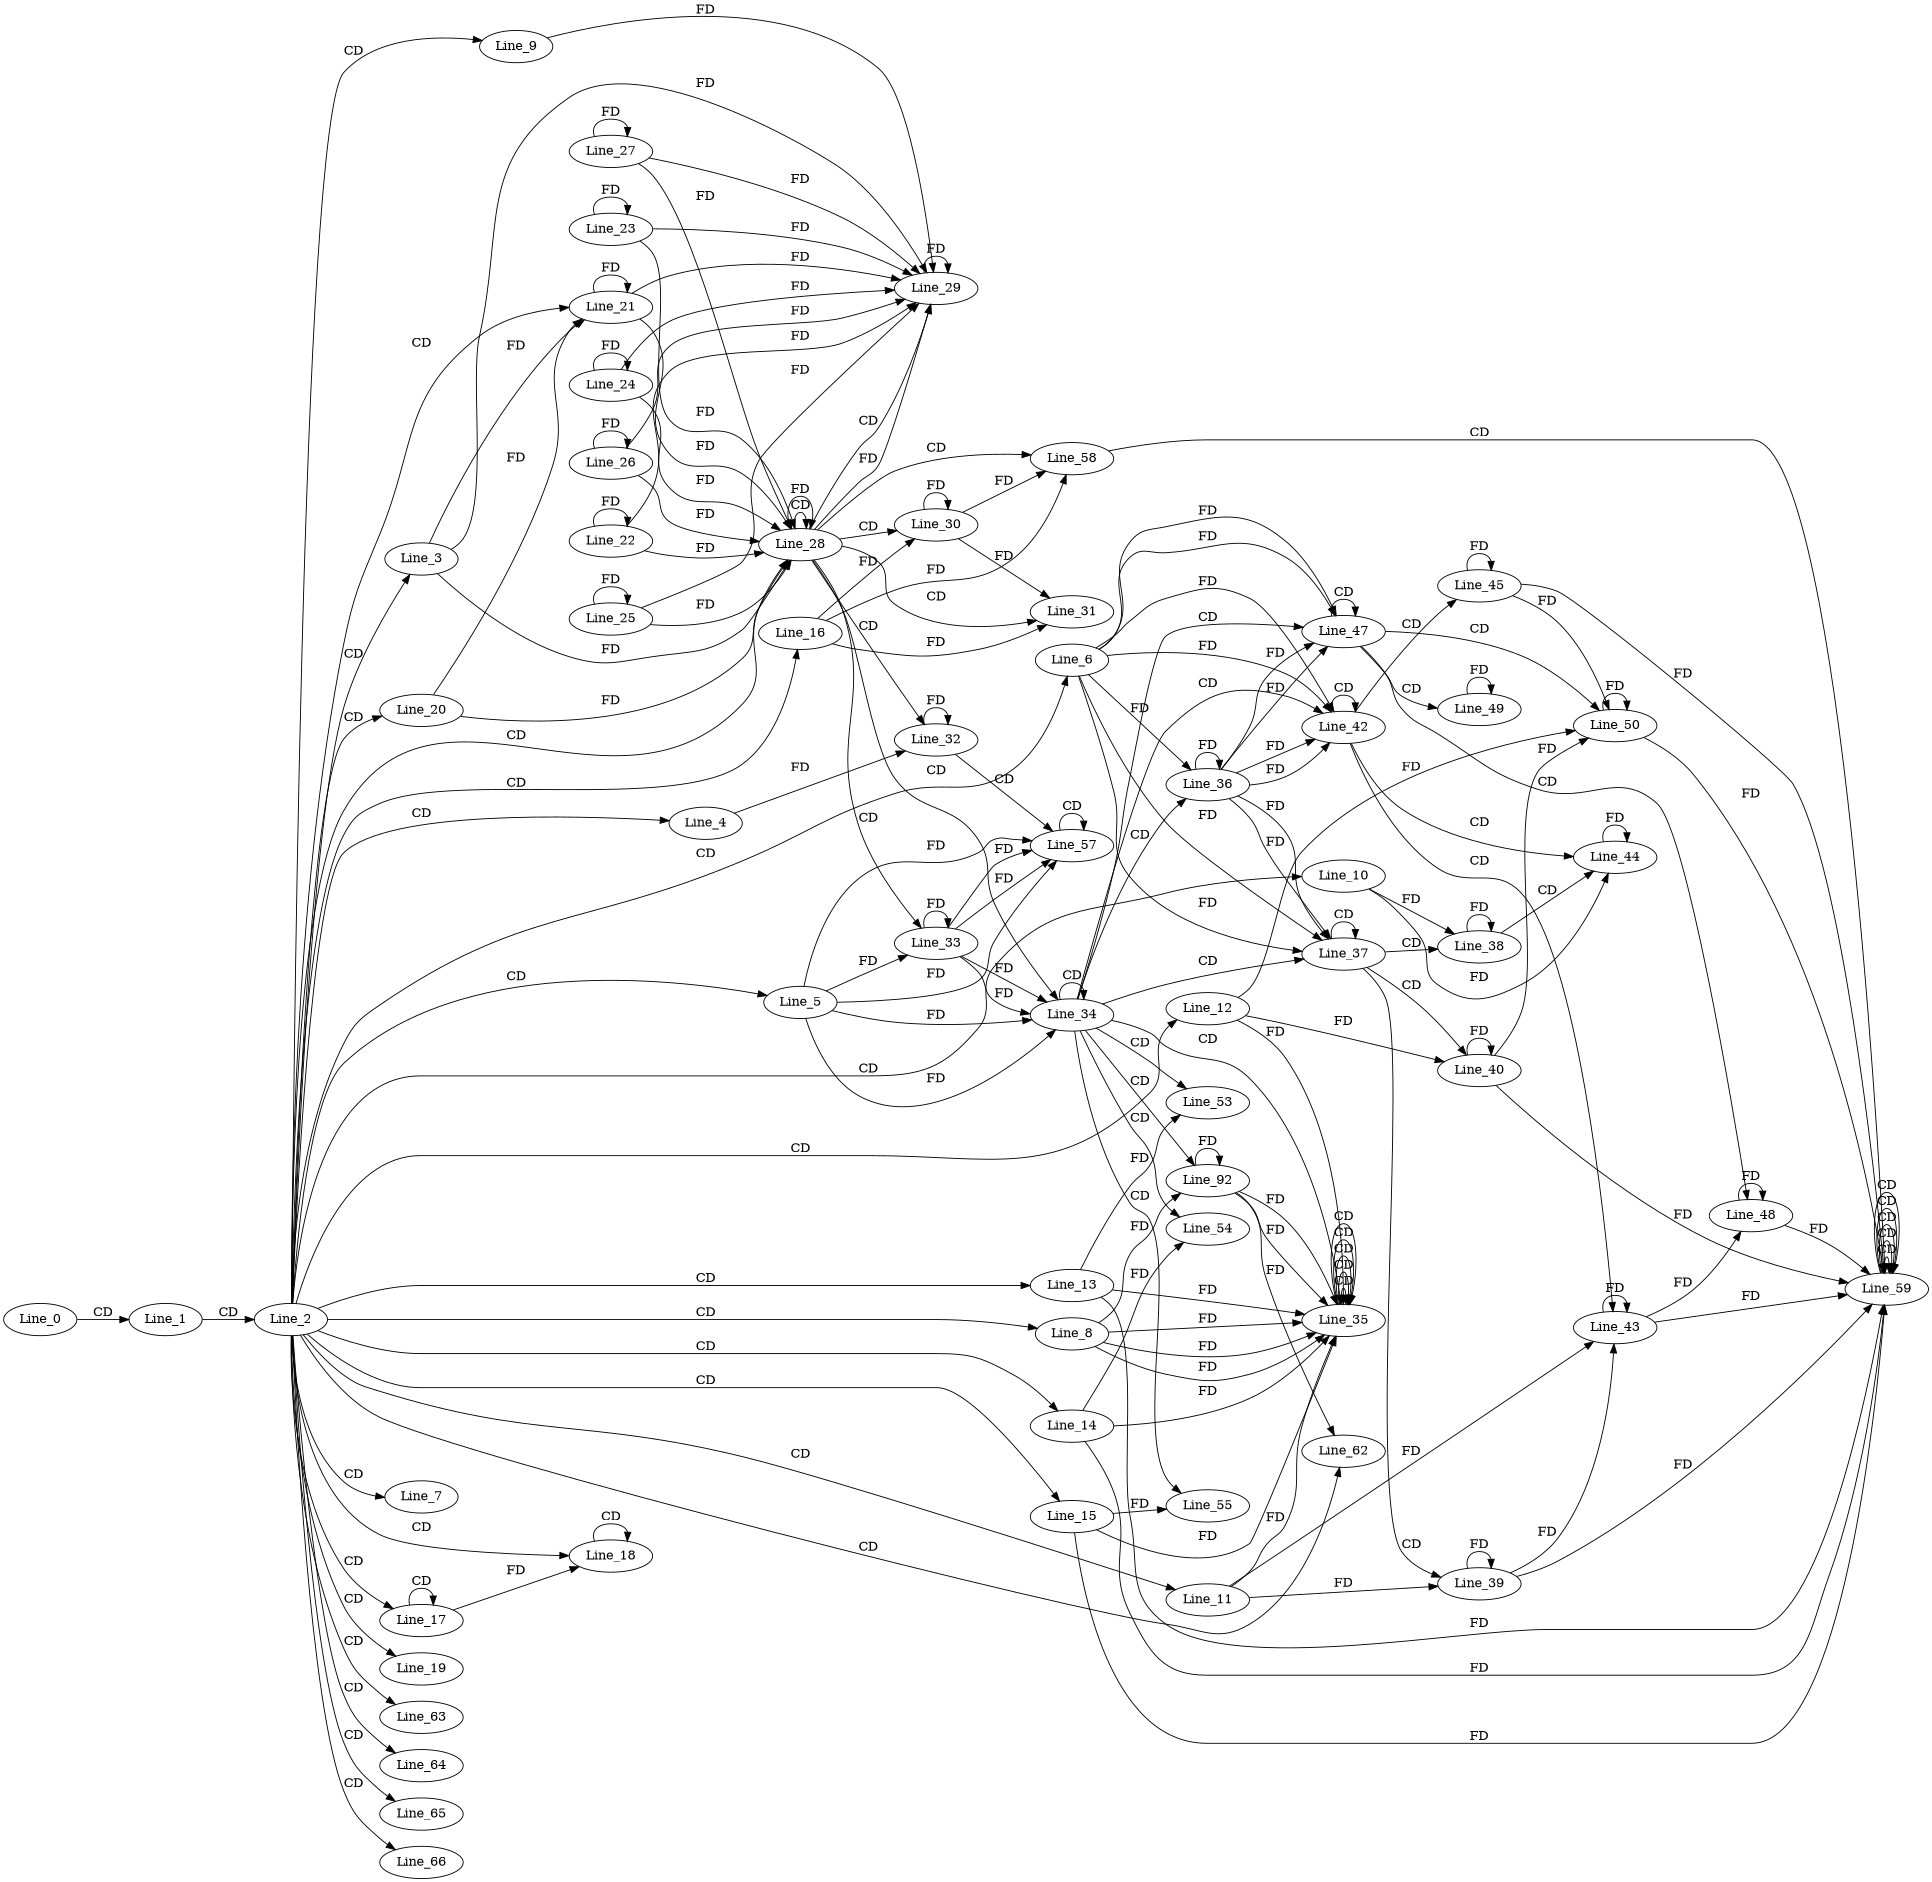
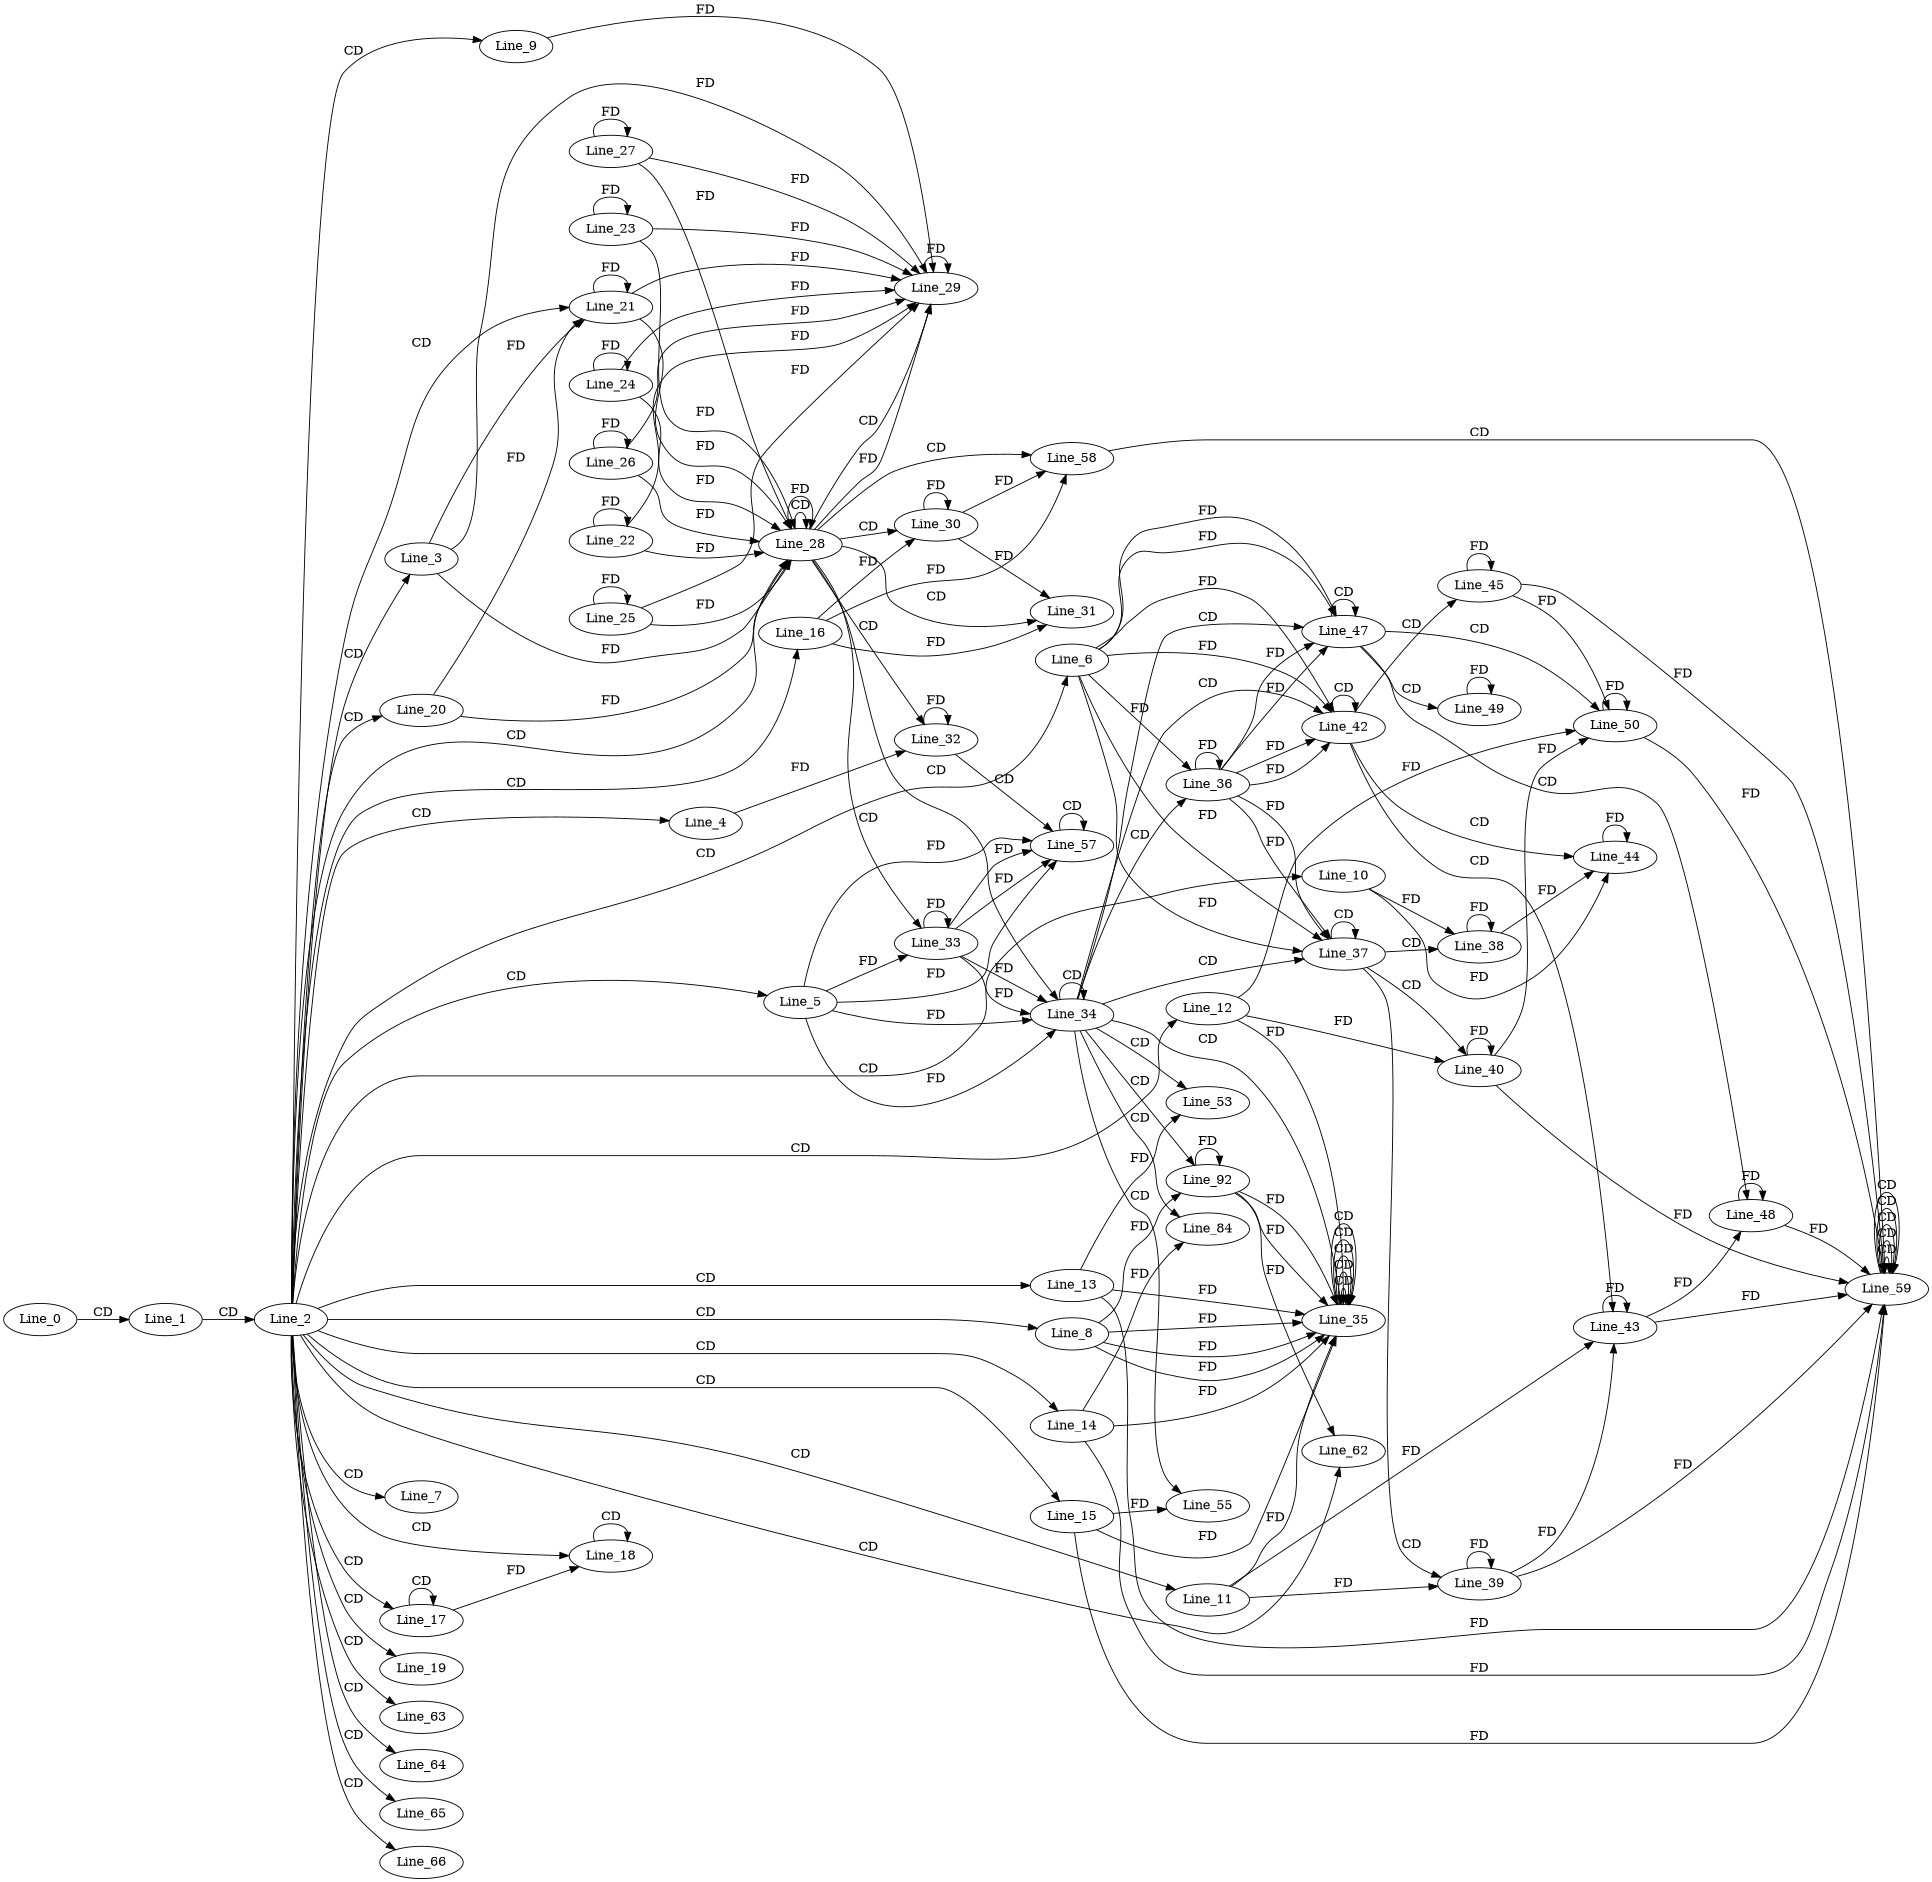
(1547, 891) -> (1547, 891)
(1208, 1229) -> (1208, 1229)
